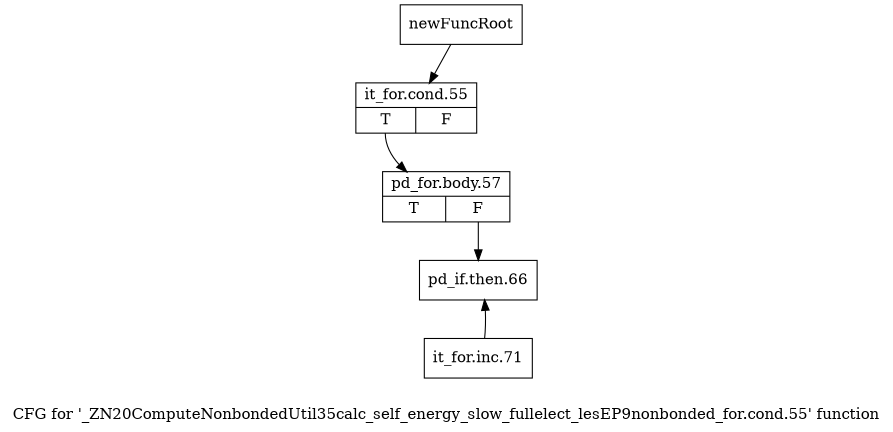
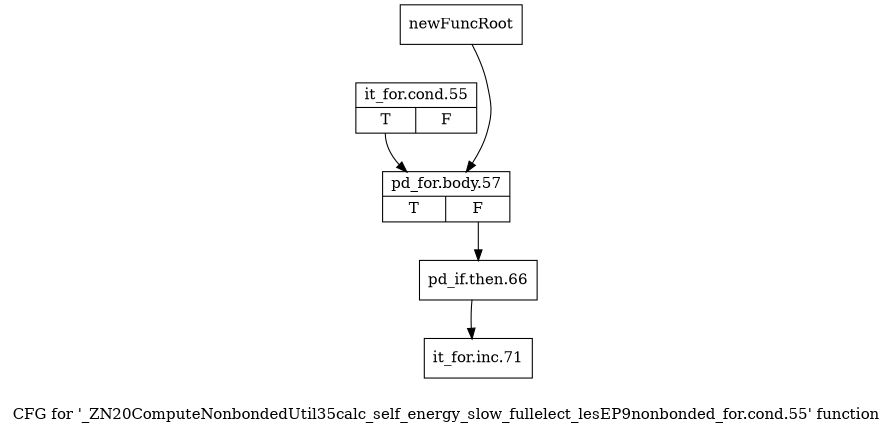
(443, 59) -> (491, 104)
(485, 325) -> (471, 314)
